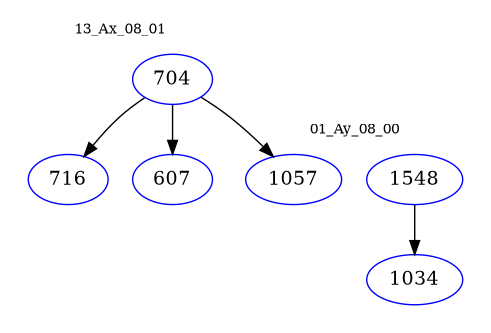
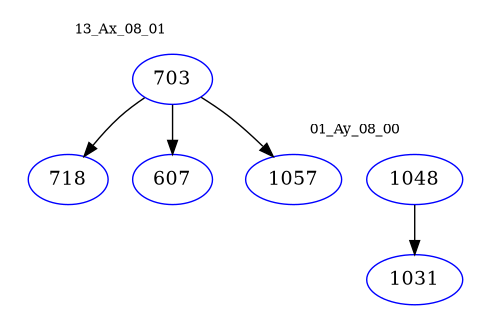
(173, 79) -> (173, 79)
(68, 180) -> (68, 180)
(415, 180) -> (415, 180)
(415, 280) -> (415, 280)
